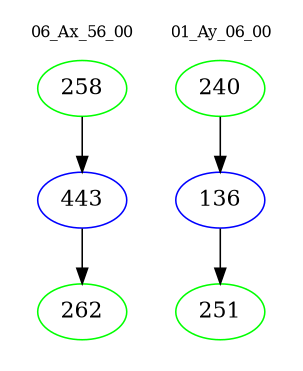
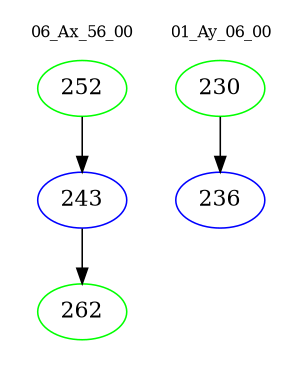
(82, 88) -> (82, 88)
(220, 88) -> (220, 88)
(82, 200) -> (82, 200)
(220, 200) -> (220, 200)
(220, 312) -> none
